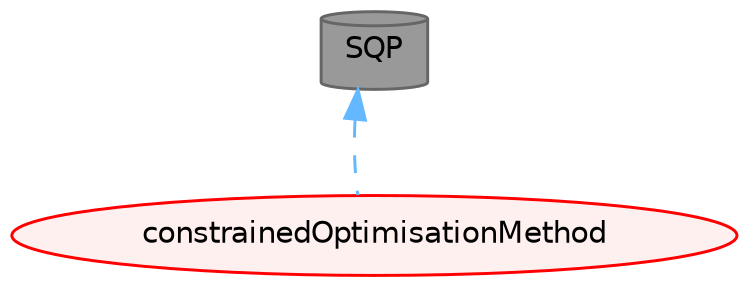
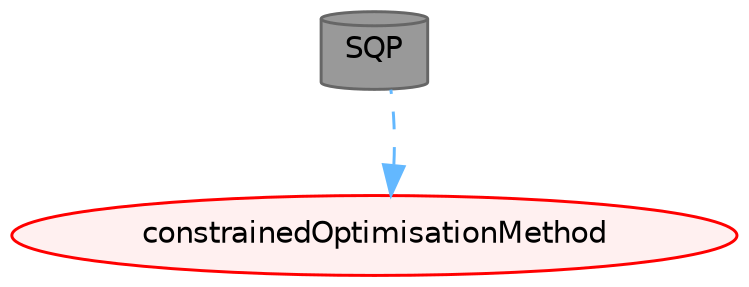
(355, 158) -> (394, 127)
